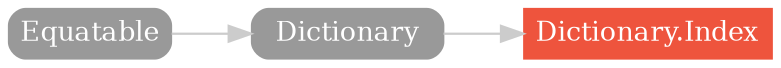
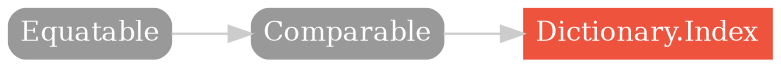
(348, 34) -> (348, 34)
